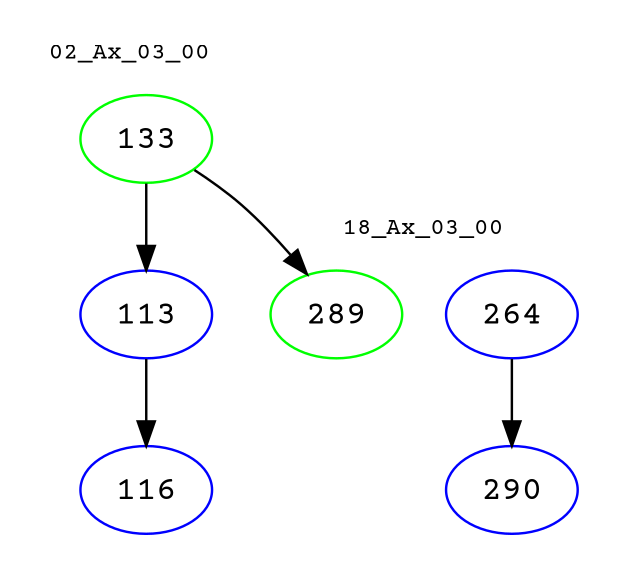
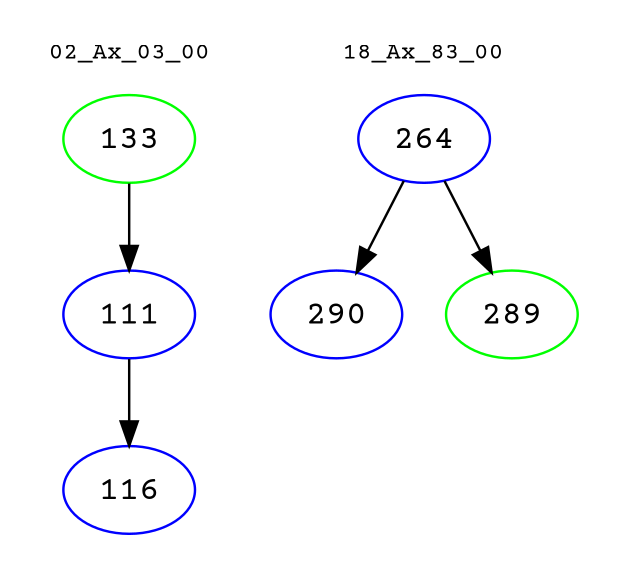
(424, 228) -> (424, 52)
(267, 229) -> (462, 216)
(146, 314) -> (129, 314)
